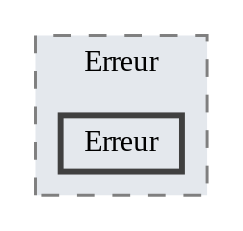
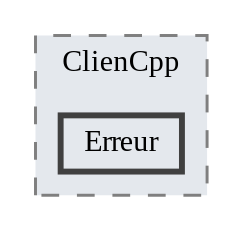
(121, 64) -> (121, 64)
